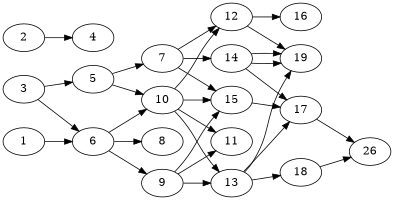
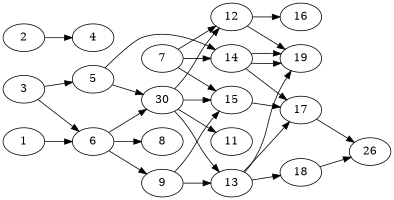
(124, 70) -> (152, 35)
(162, 100) -> (162, 100)
(194, 164) -> none
